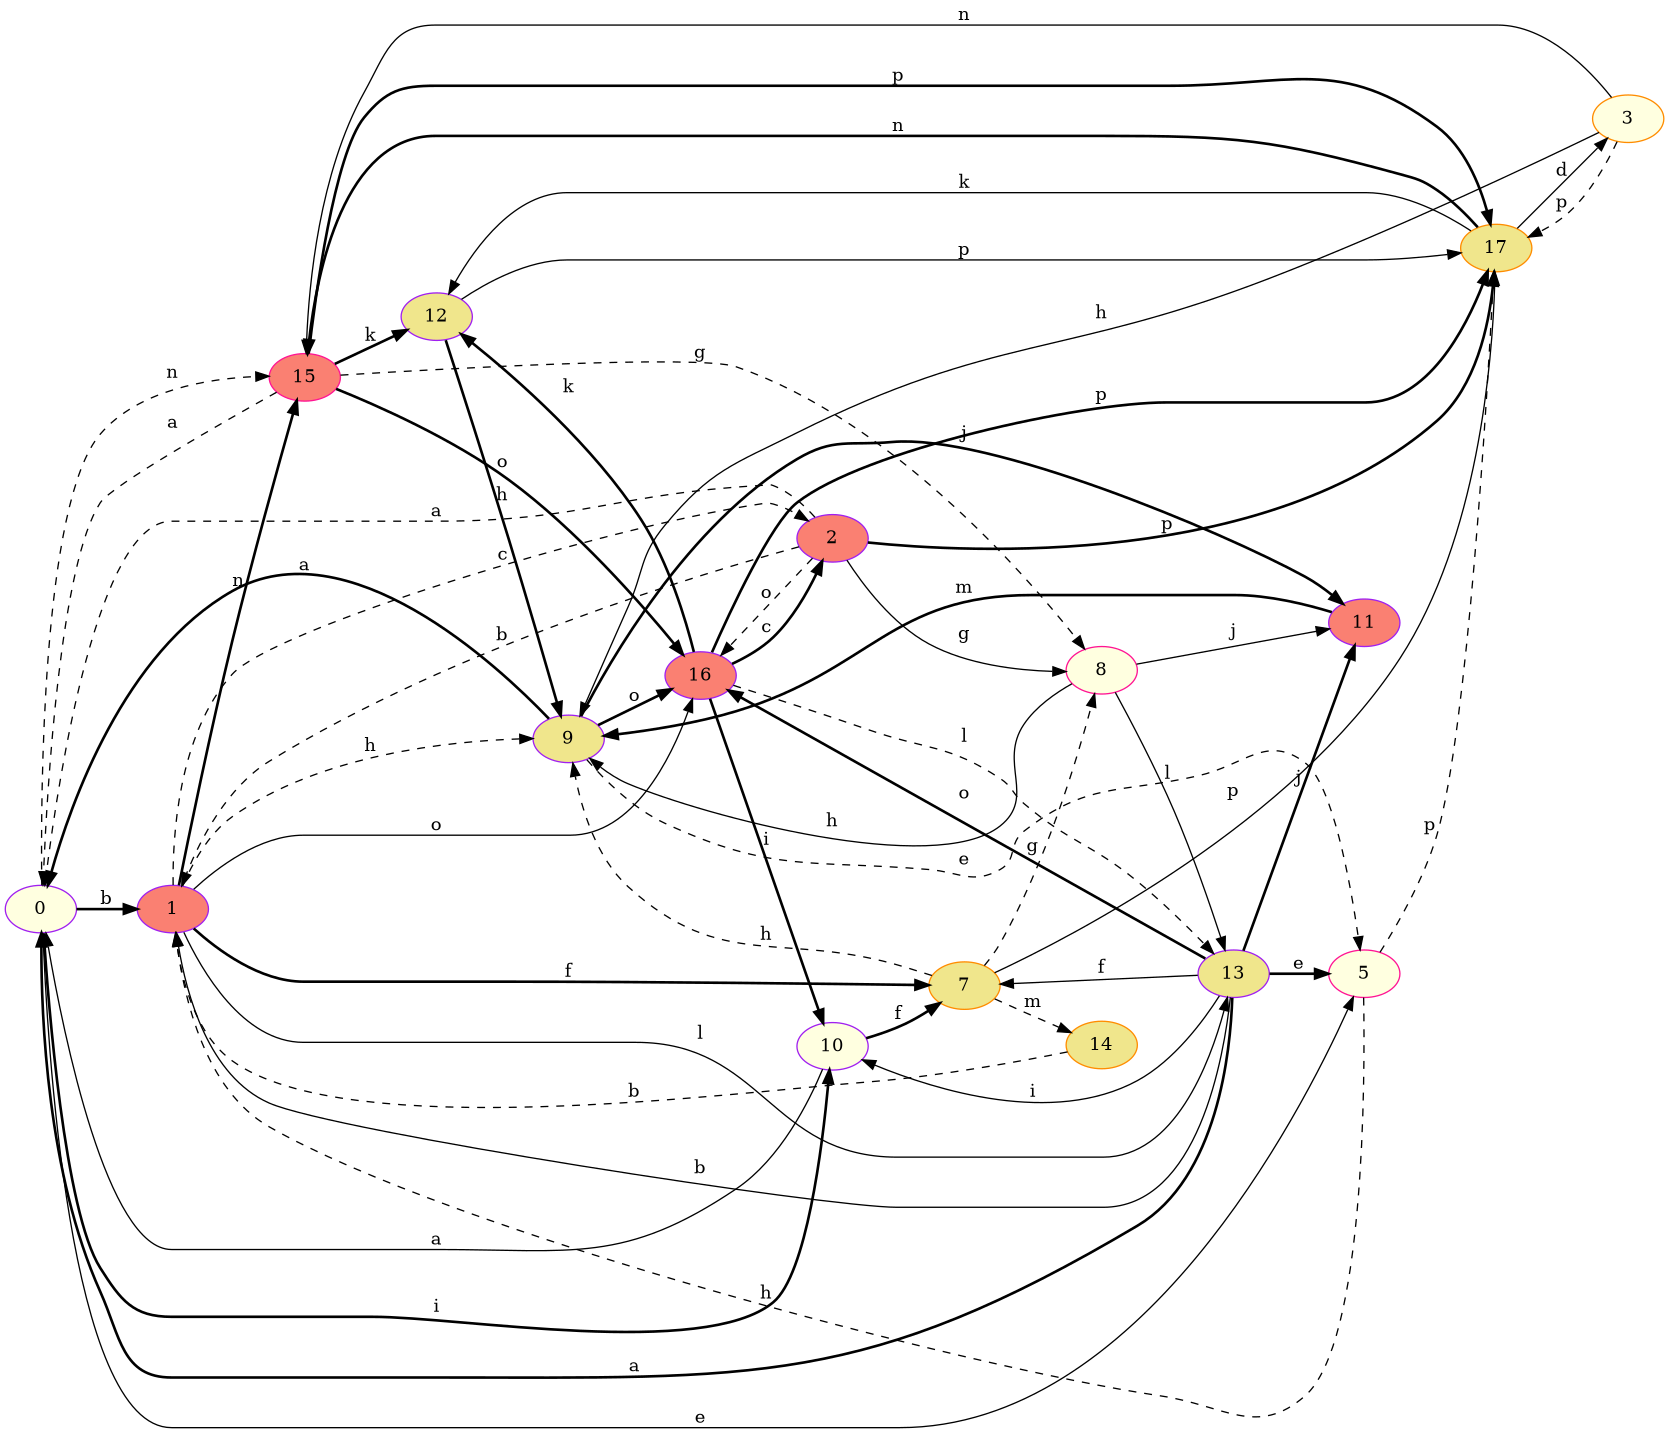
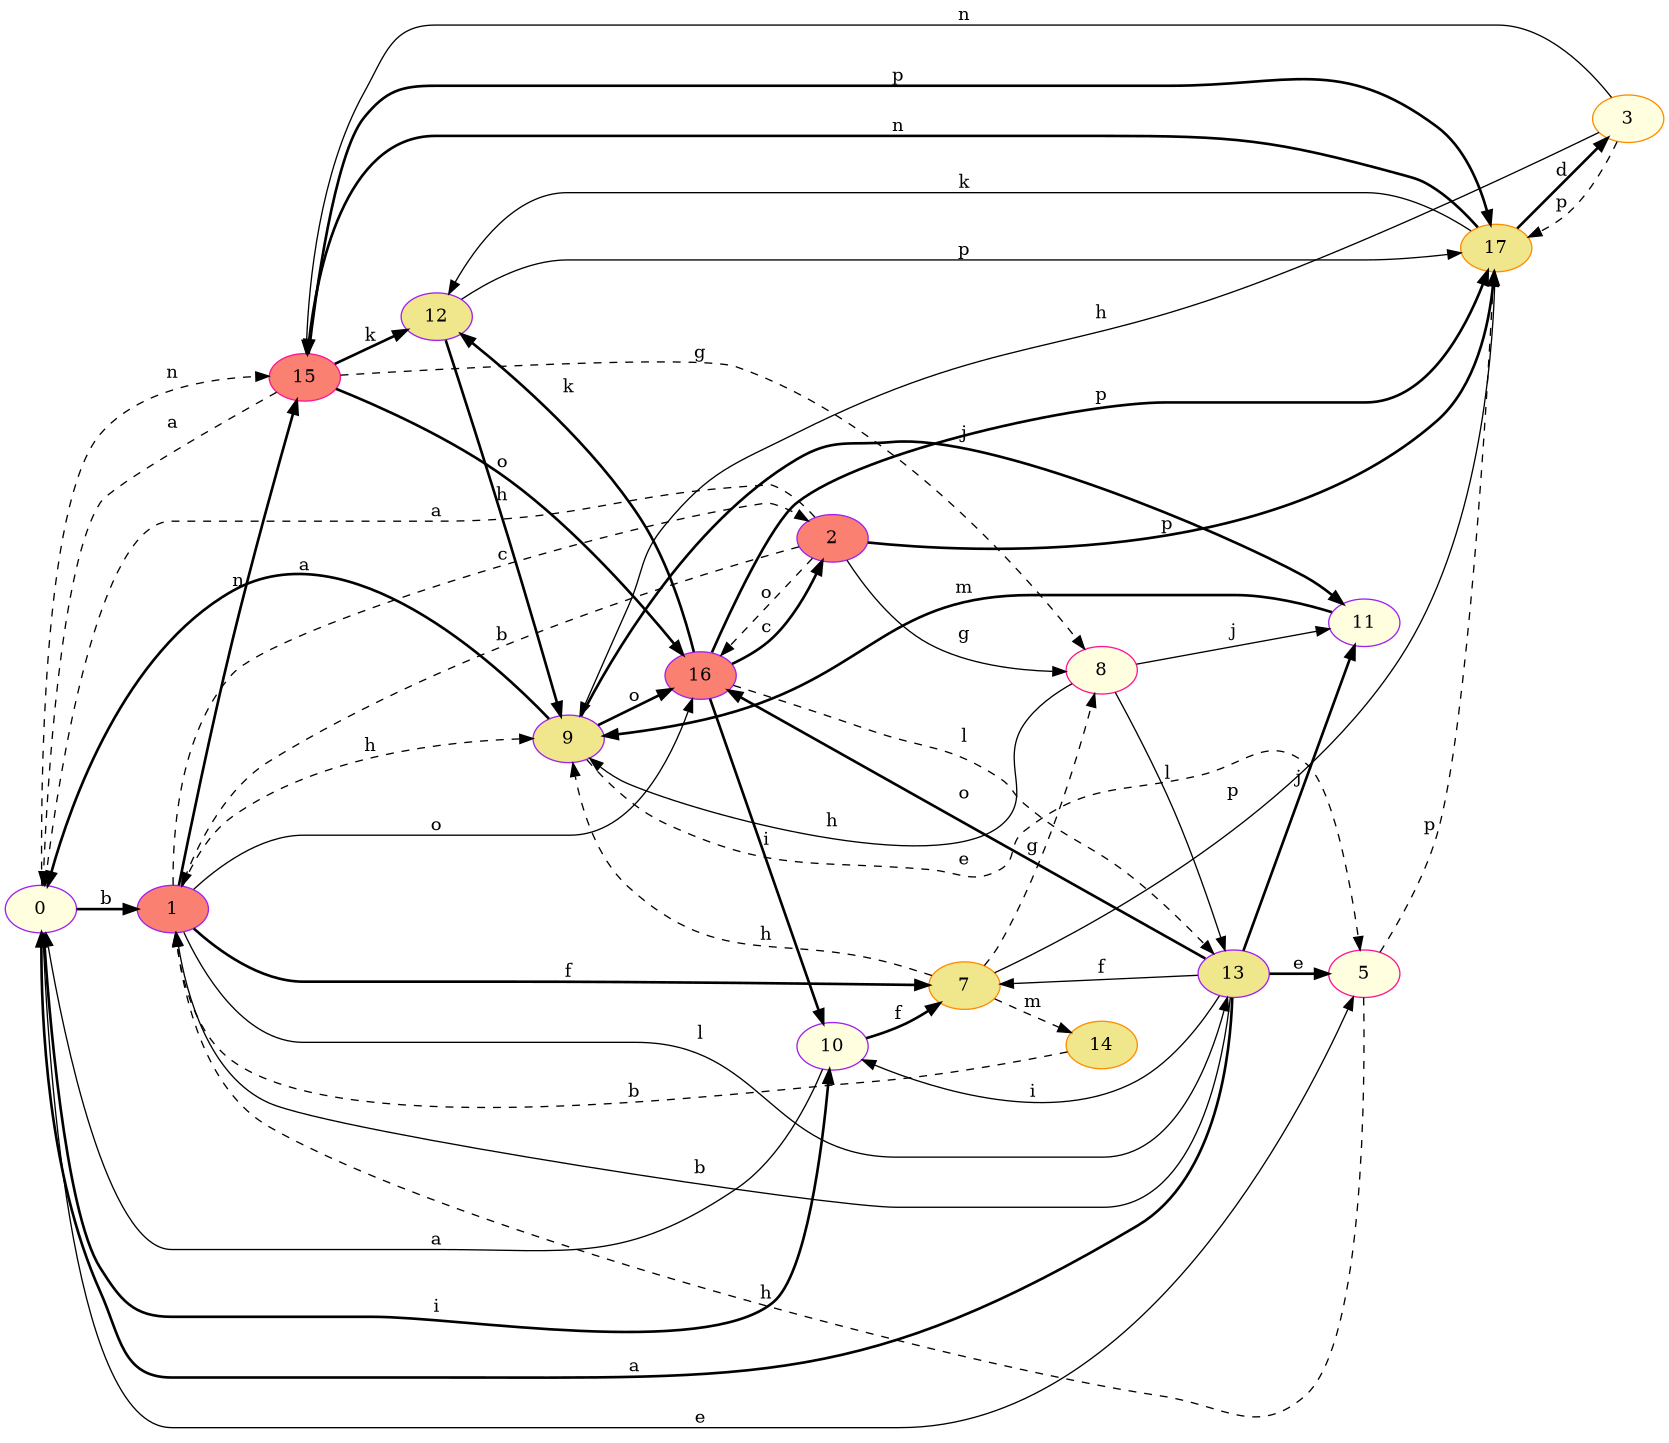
(1557, 188) -> (1557, 188)
(1364, 623) -> (1364, 623)
